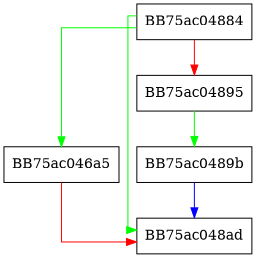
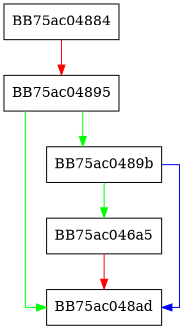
(61, 45) -> (104, 195)
(128, 119) -> (25, 215)
